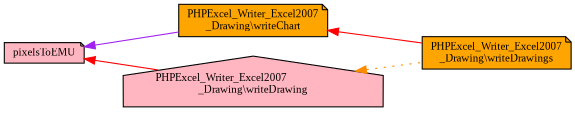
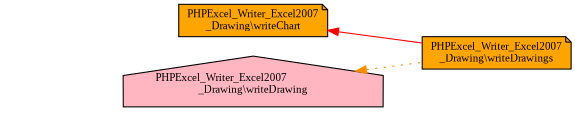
(44, 53) -> none
